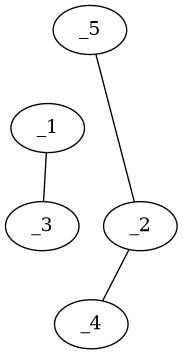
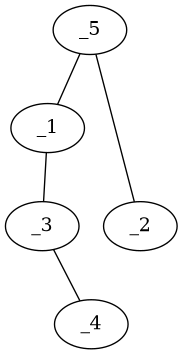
none -> (69, 79)
(116, 275) -> (67, 275)
